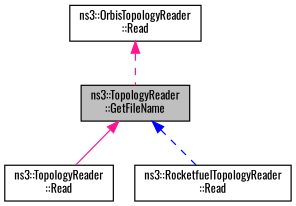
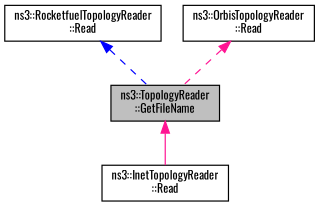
(178, 147) -> (129, 67)
(59, 183) -> (165, 183)
